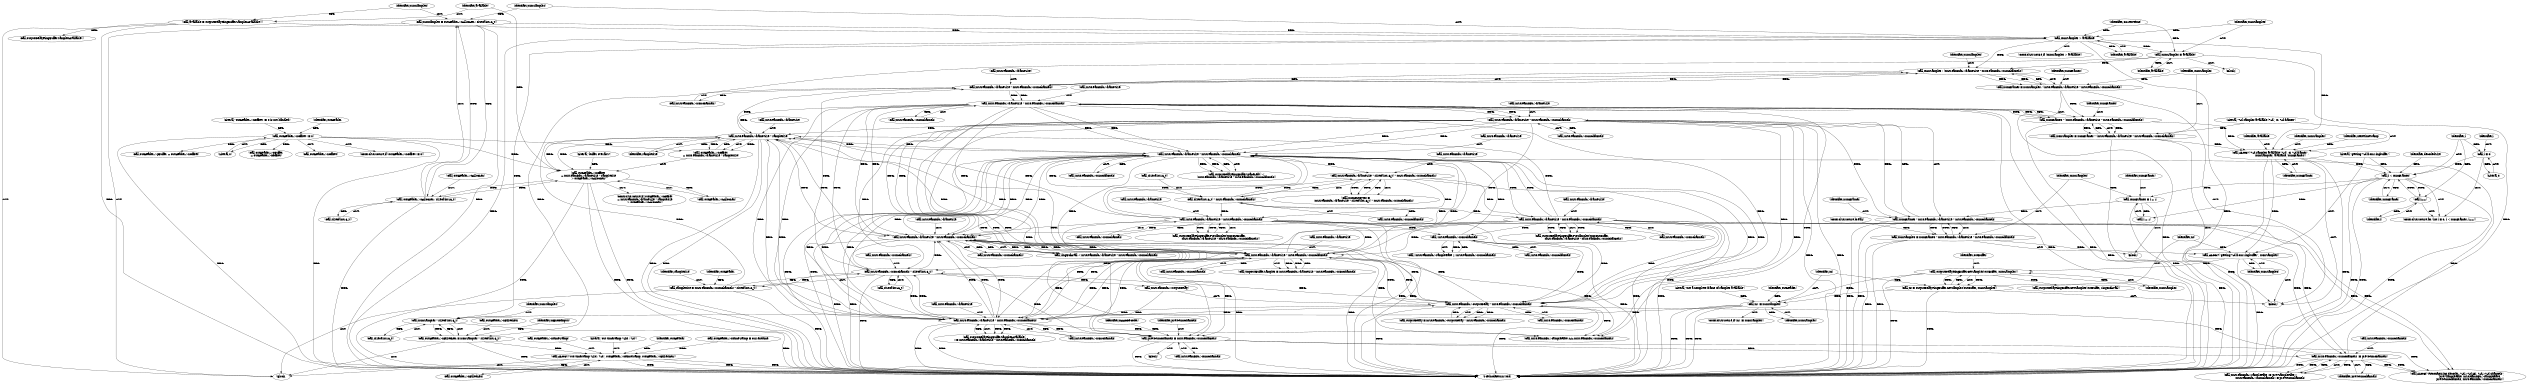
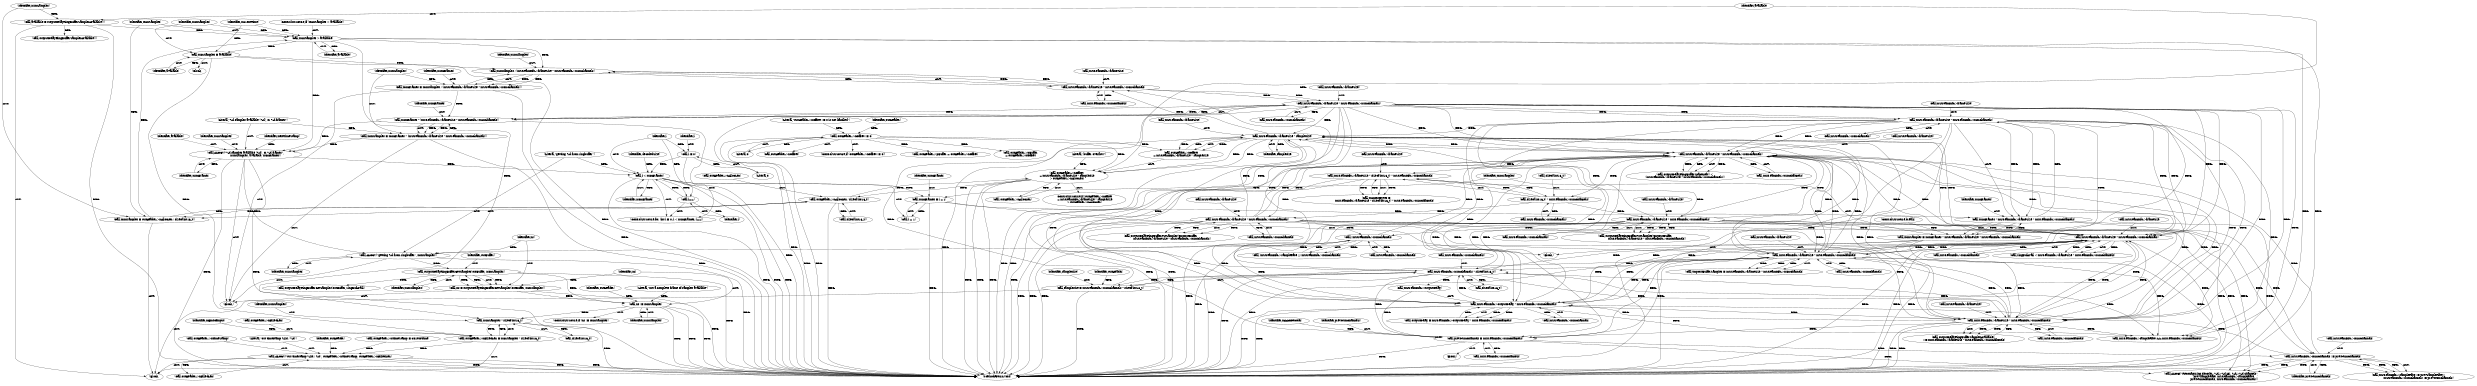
(2063, 46) -> (312, 30)
(2302, 200) -> (899, 200)
none -> (1832, 287)
(362, 361) -> none
(969, 373) -> none
